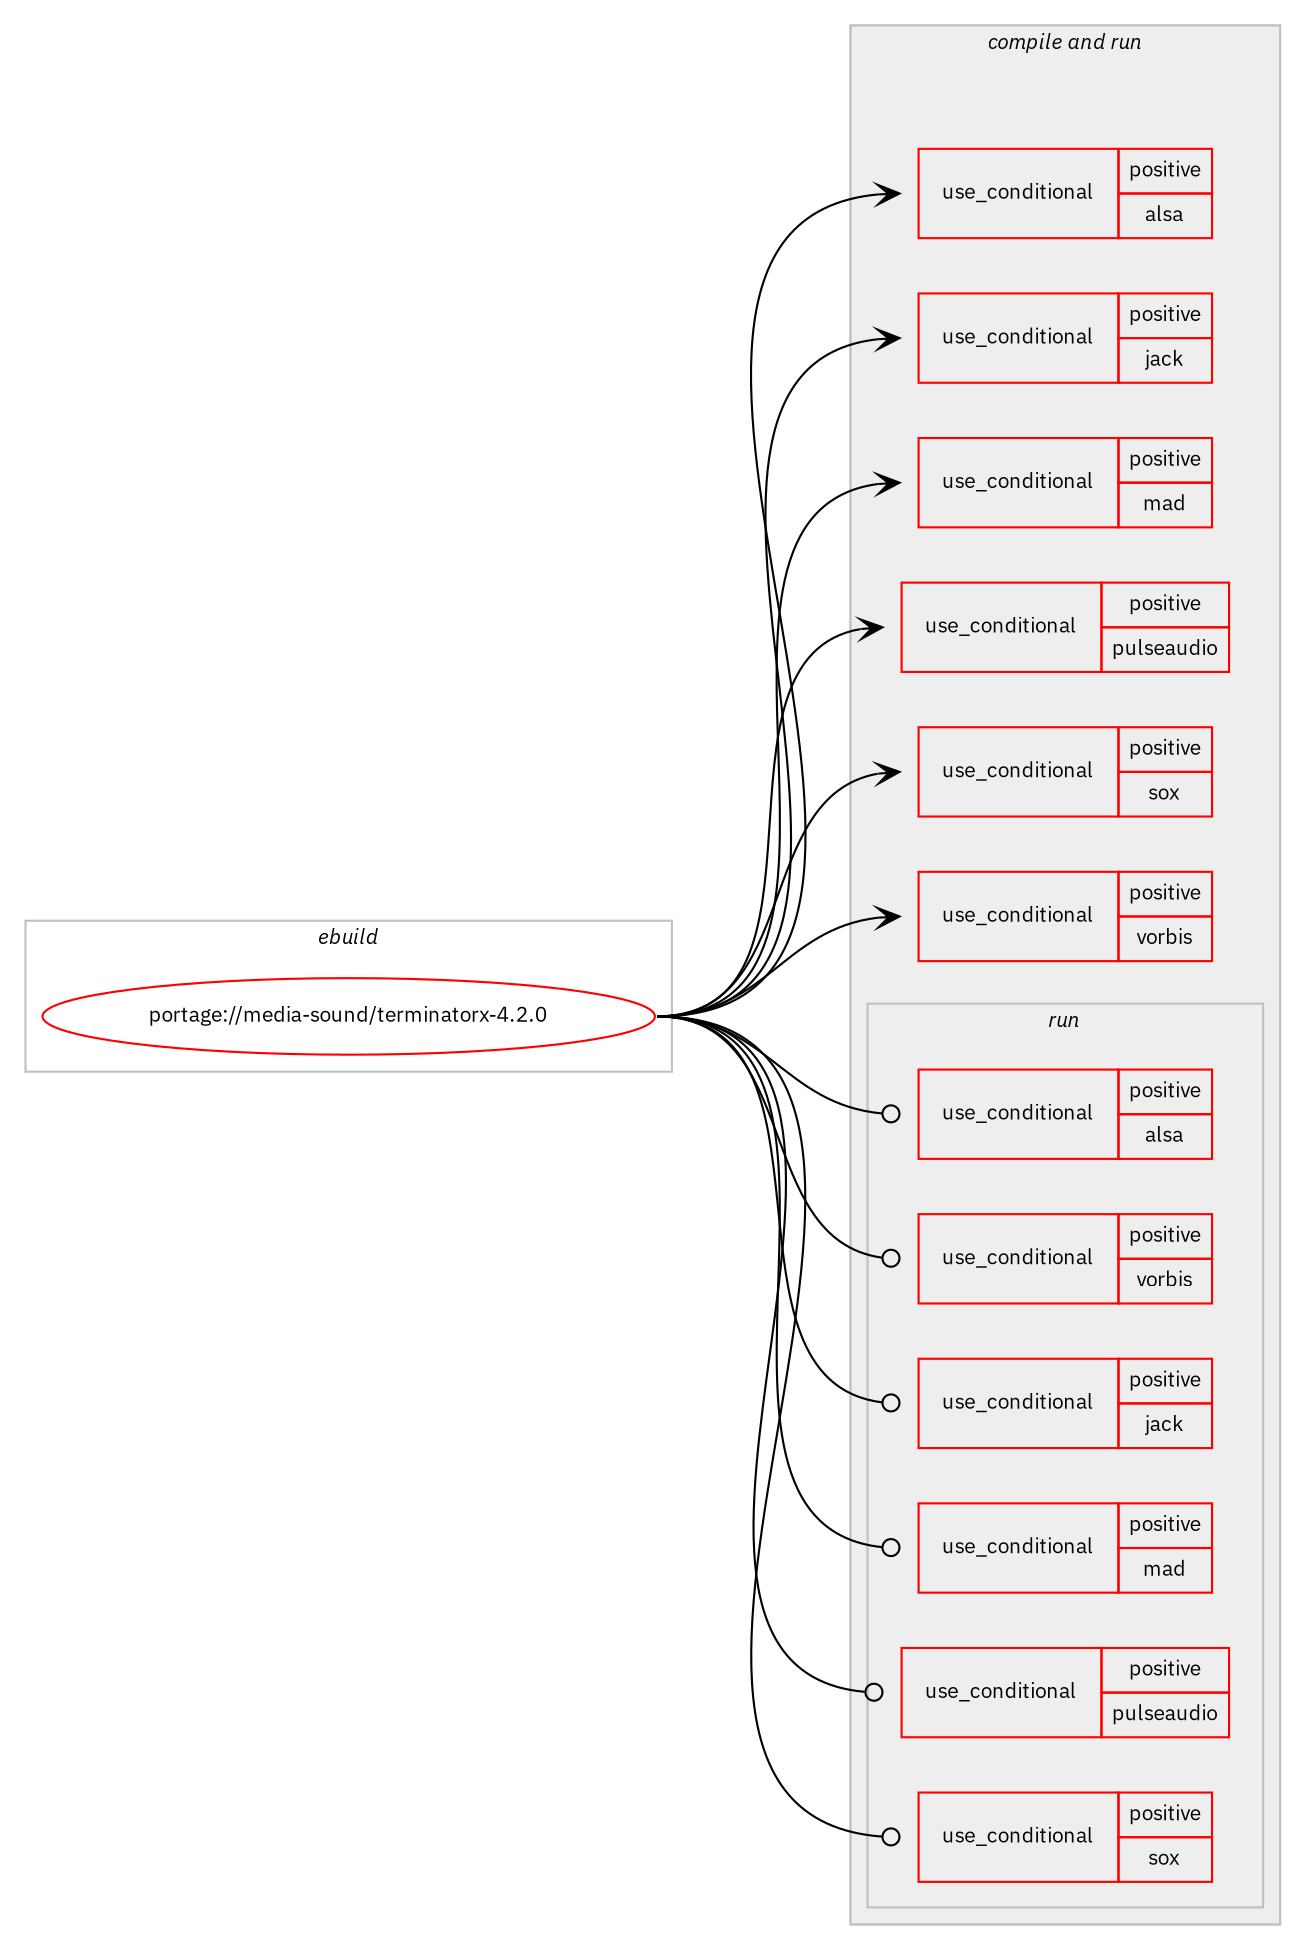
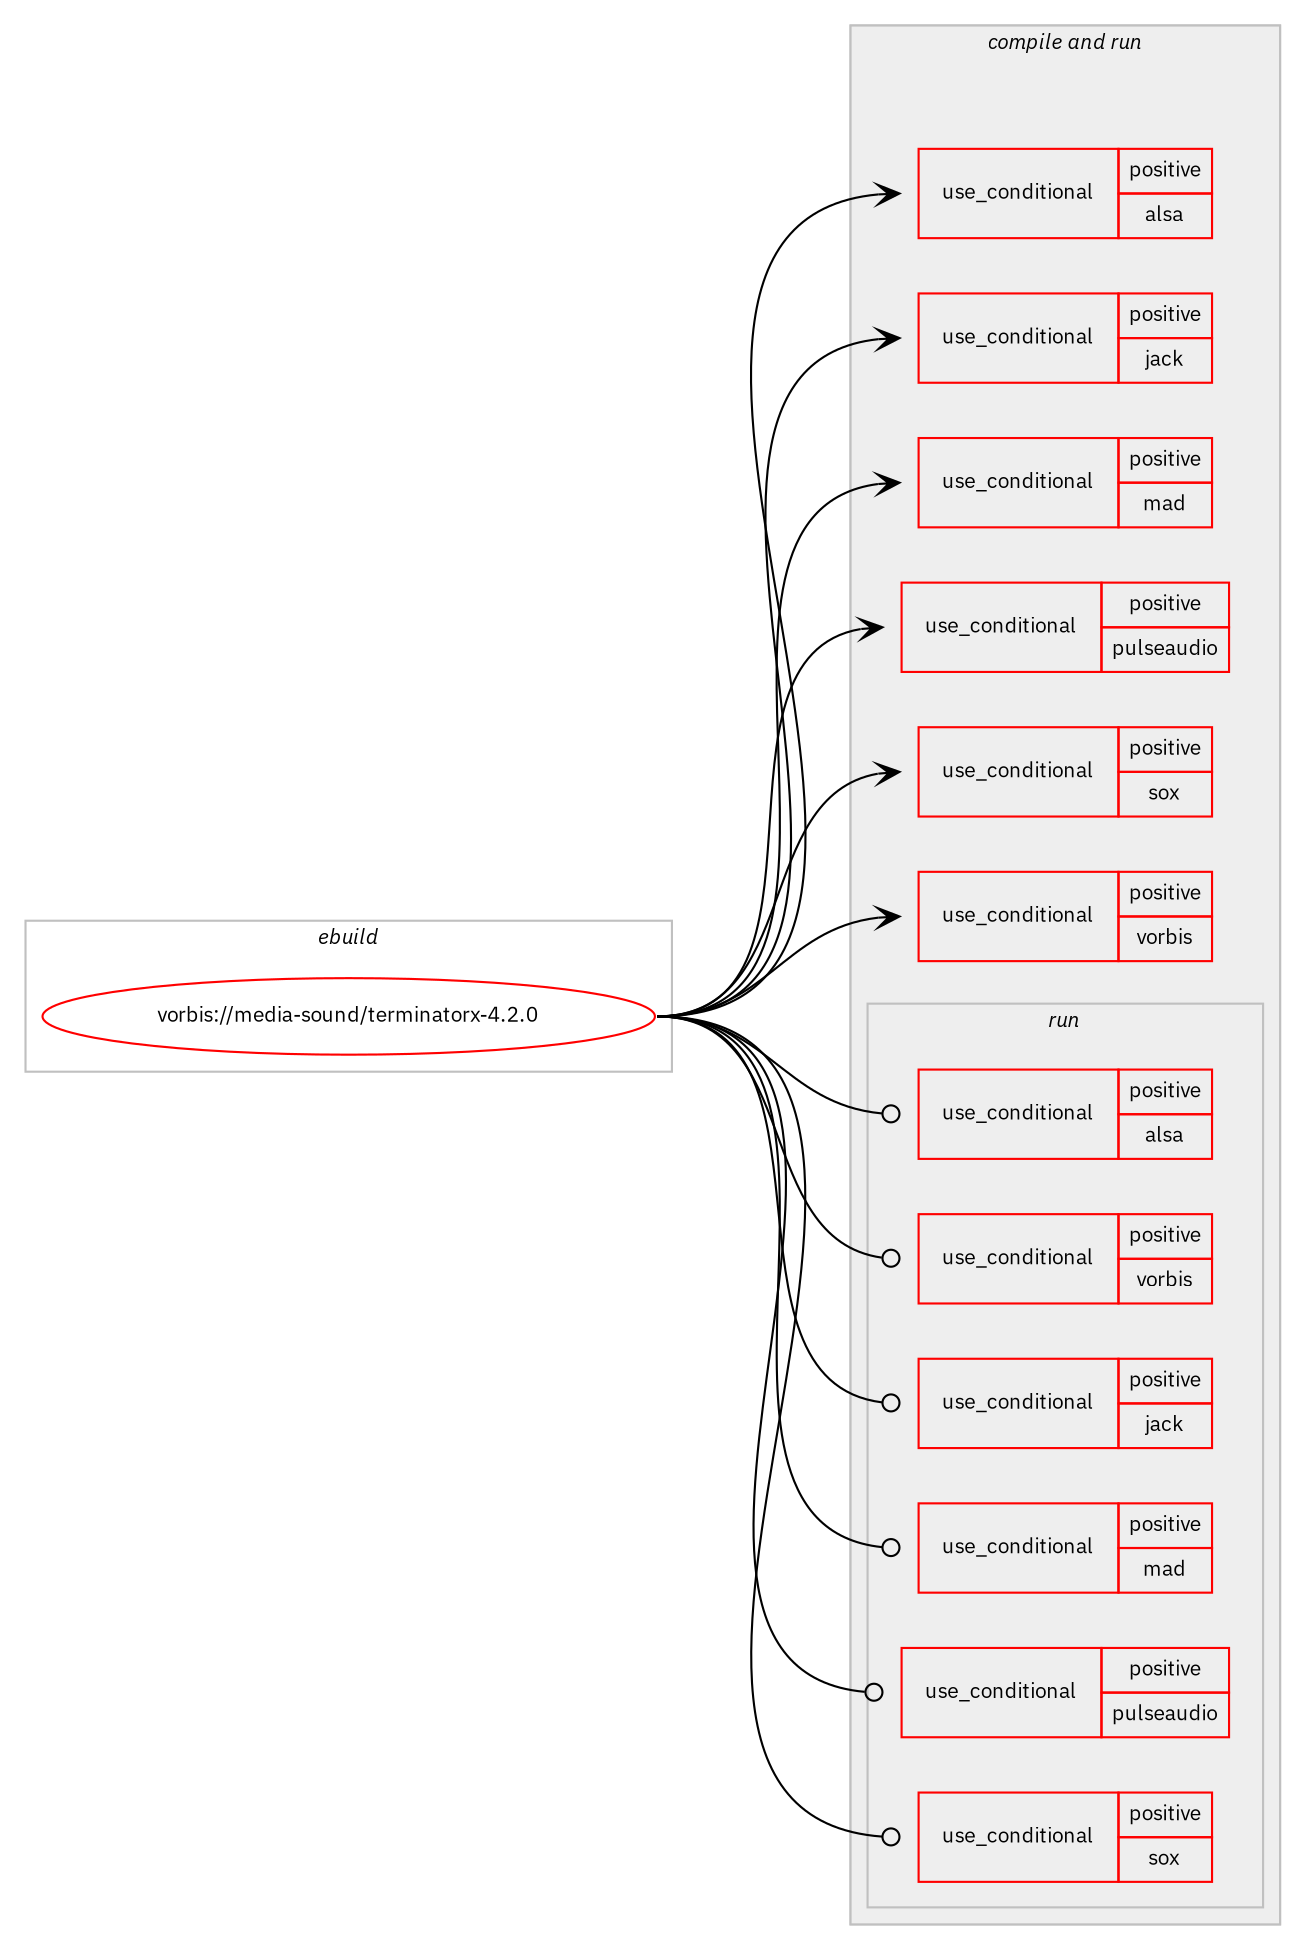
(349, 1016) -> (349, 1016)
